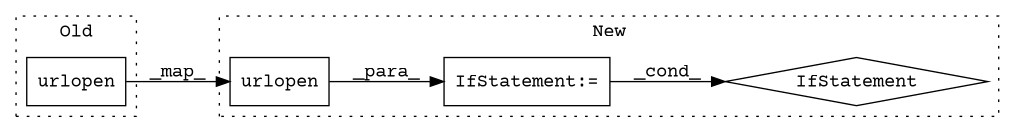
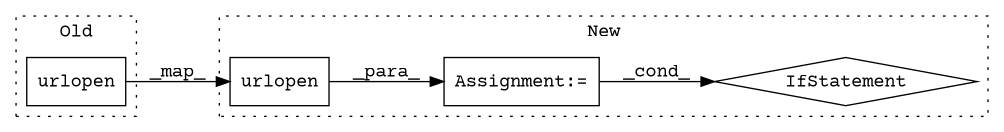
(527, 82) -> (522, 82)
